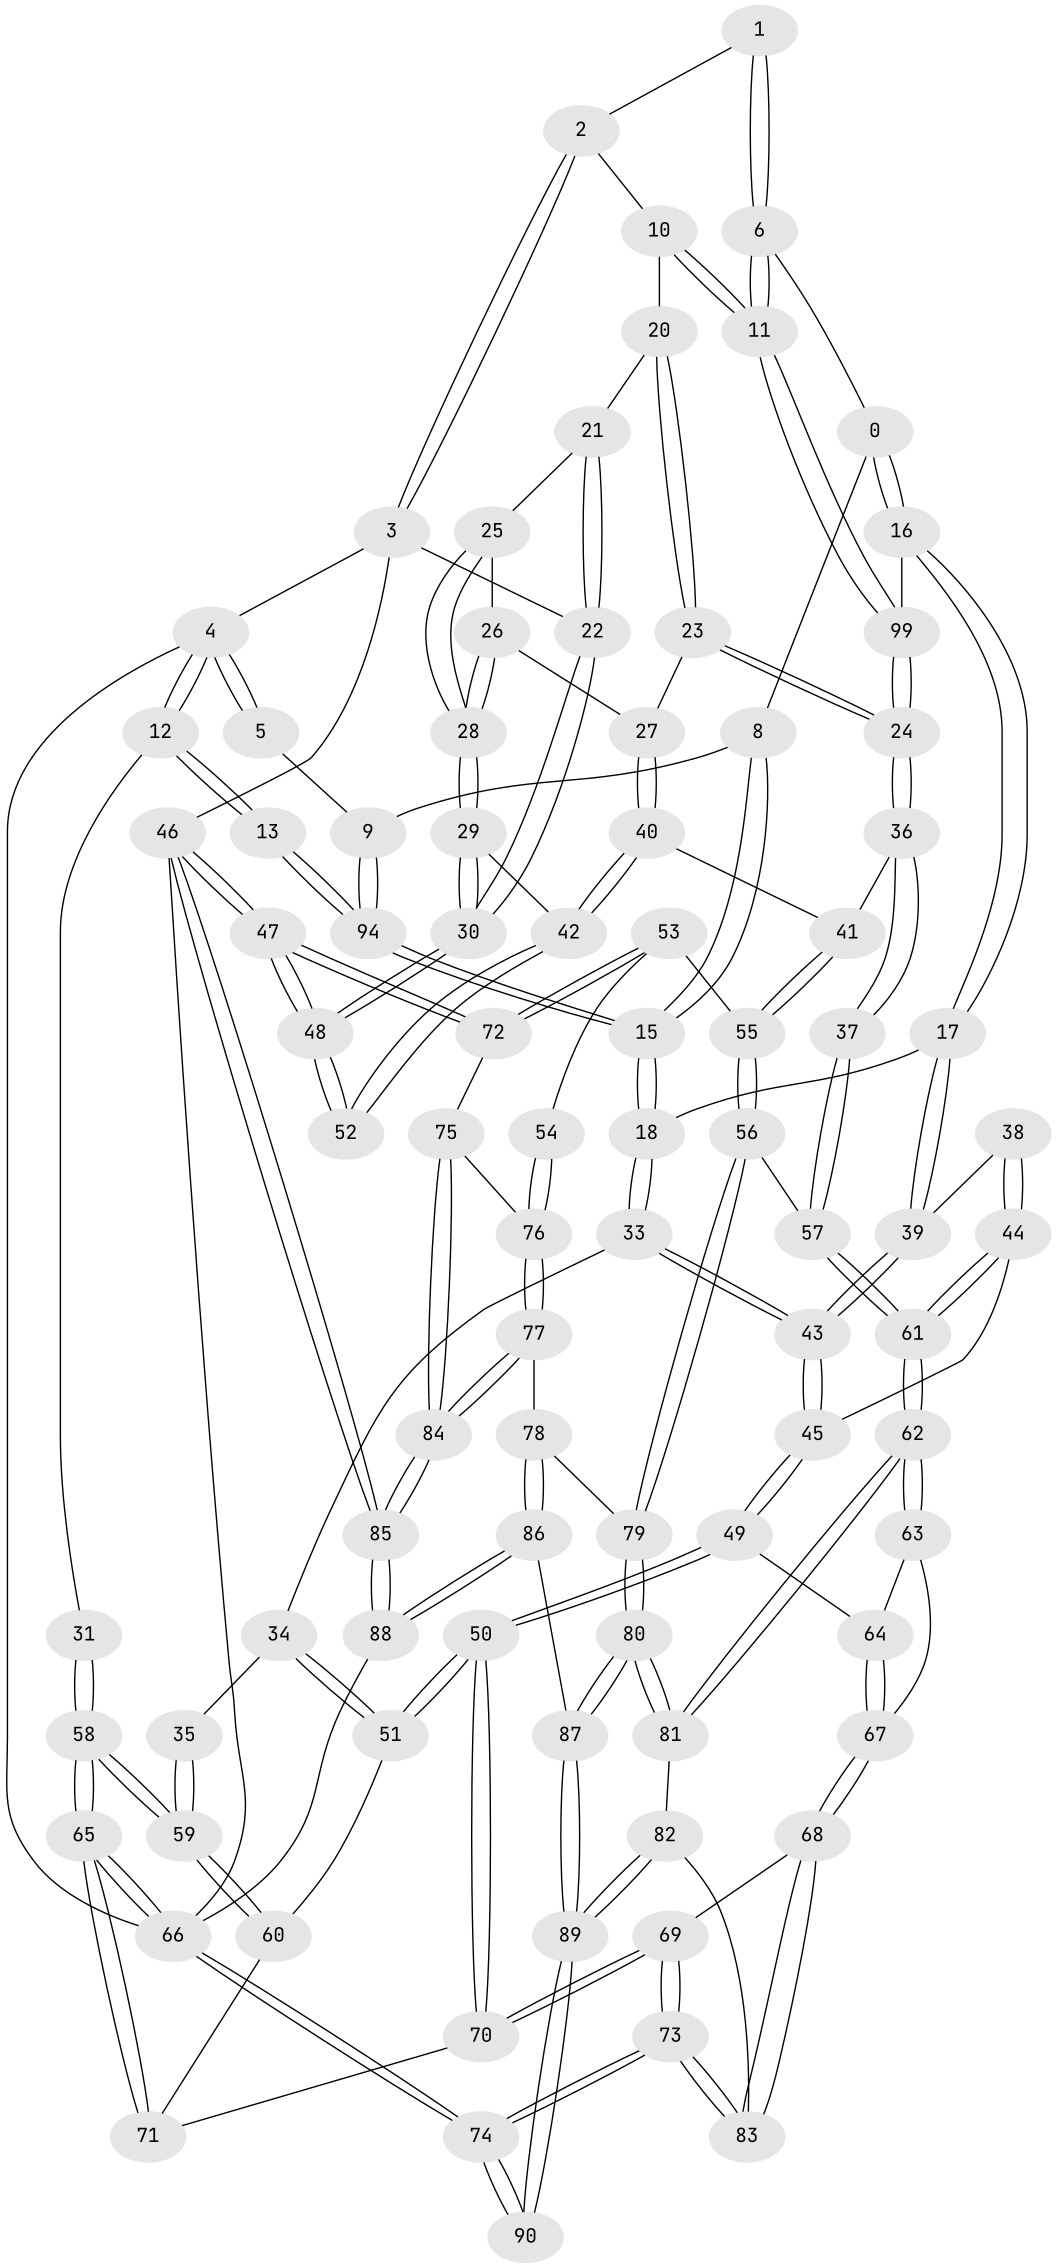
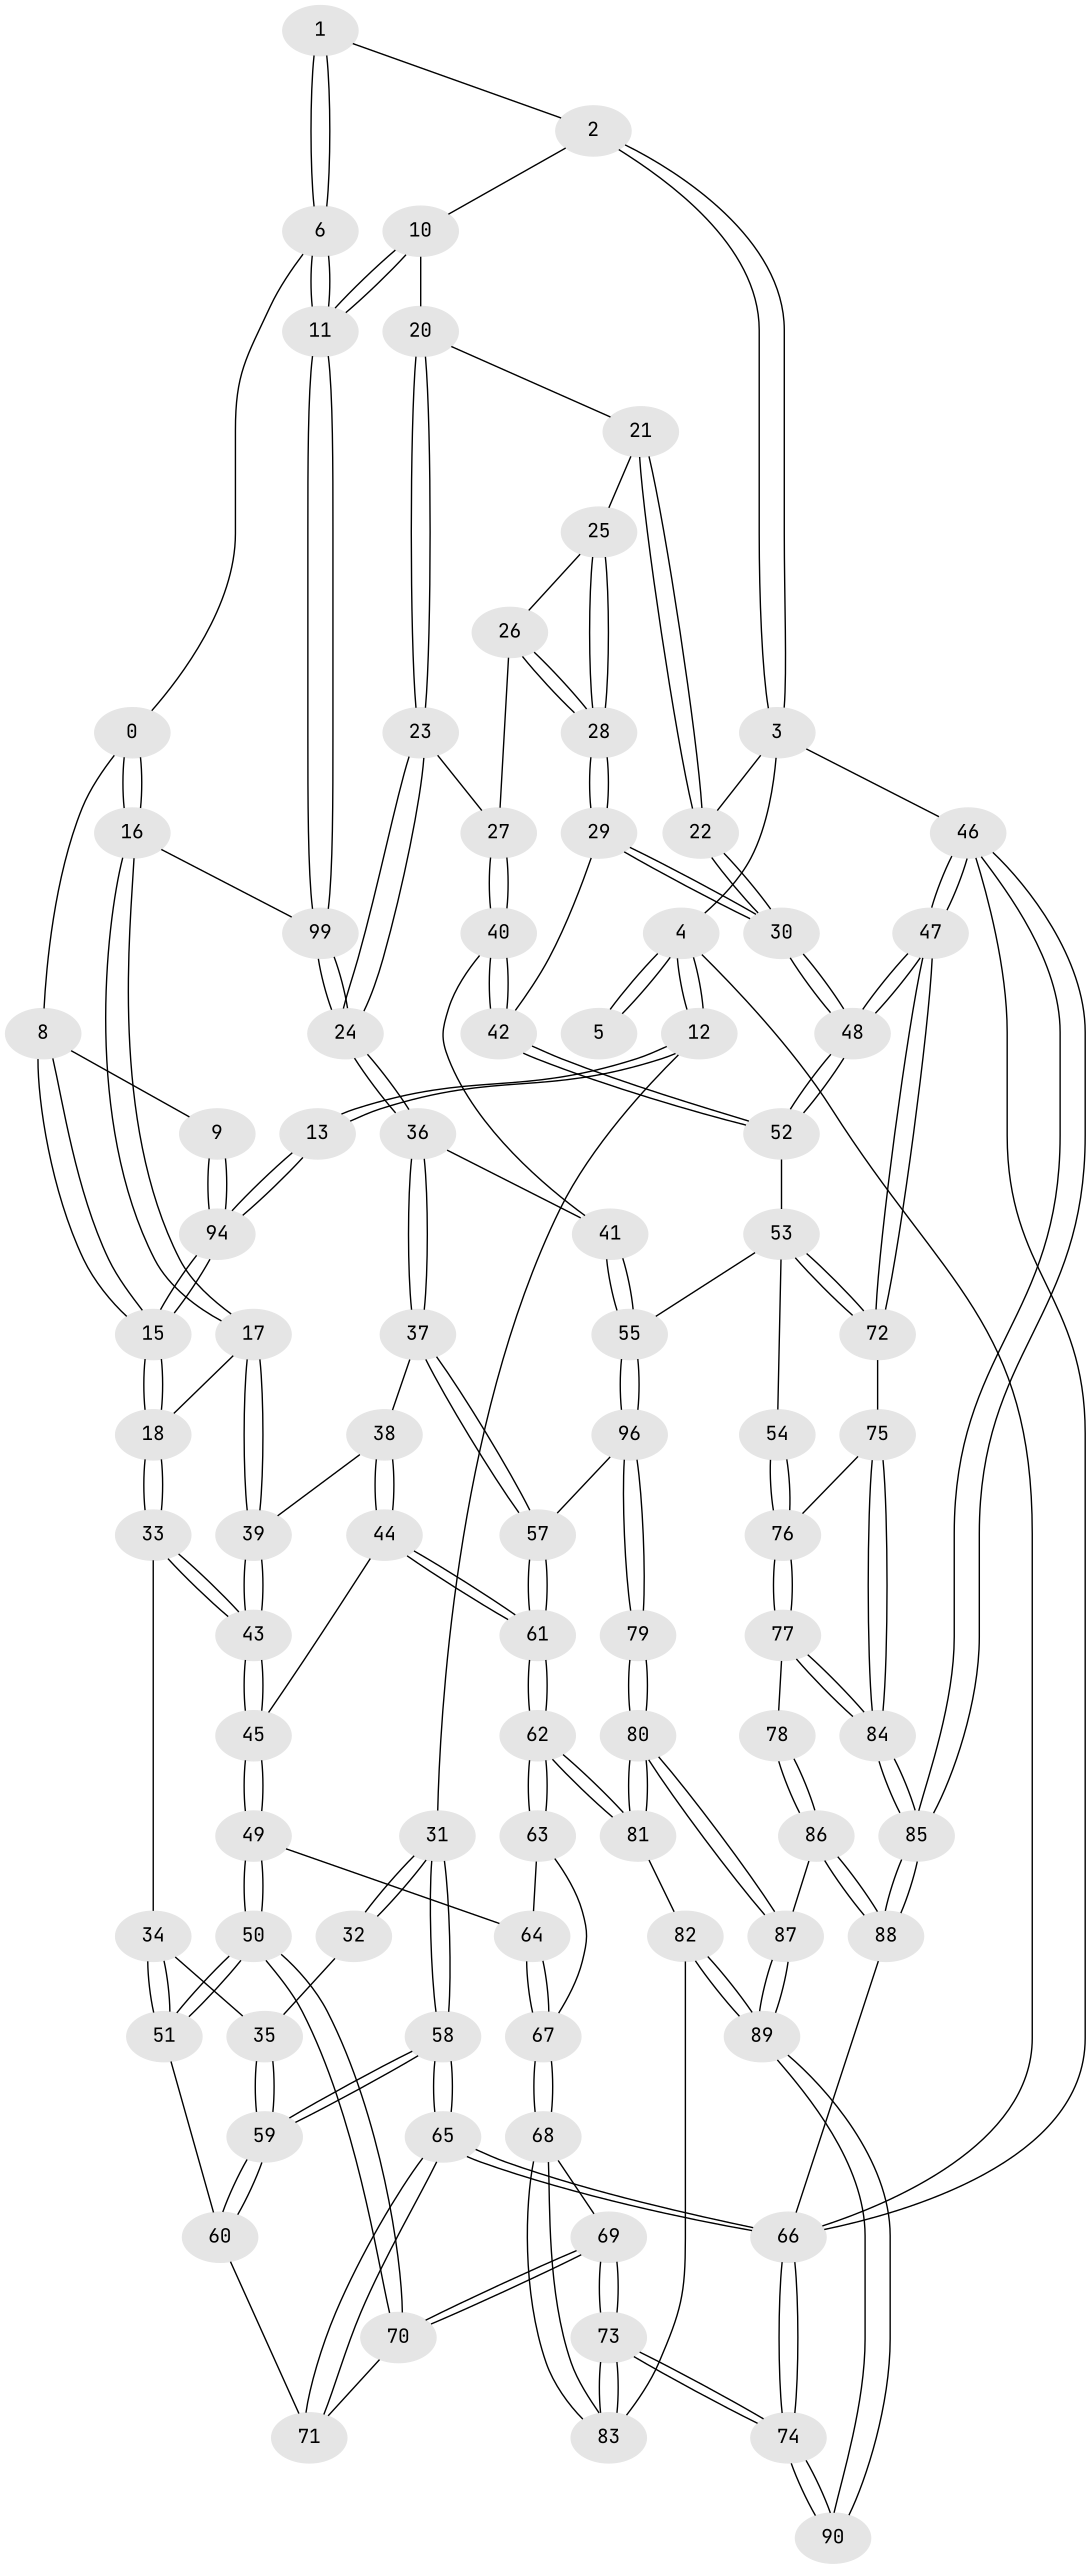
(315, 783) -> none
(747, 1134) -> (630, 1435)
none -> (782, 1184)
none -> (401, 1385)
(584, 1485) -> none
none -> (354, 1936)
